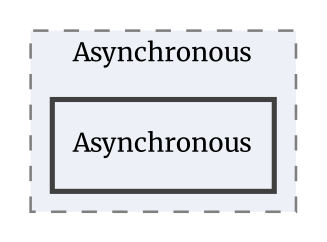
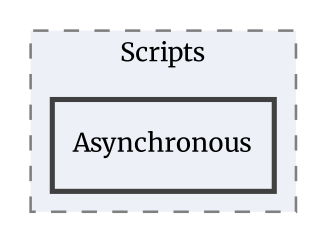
(163, 55) -> (163, 55)
